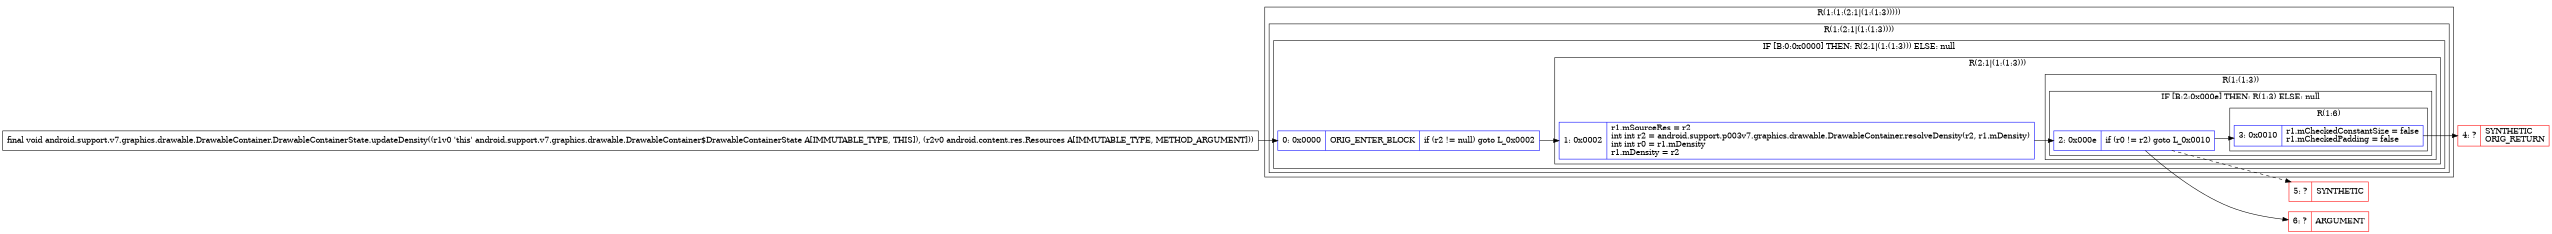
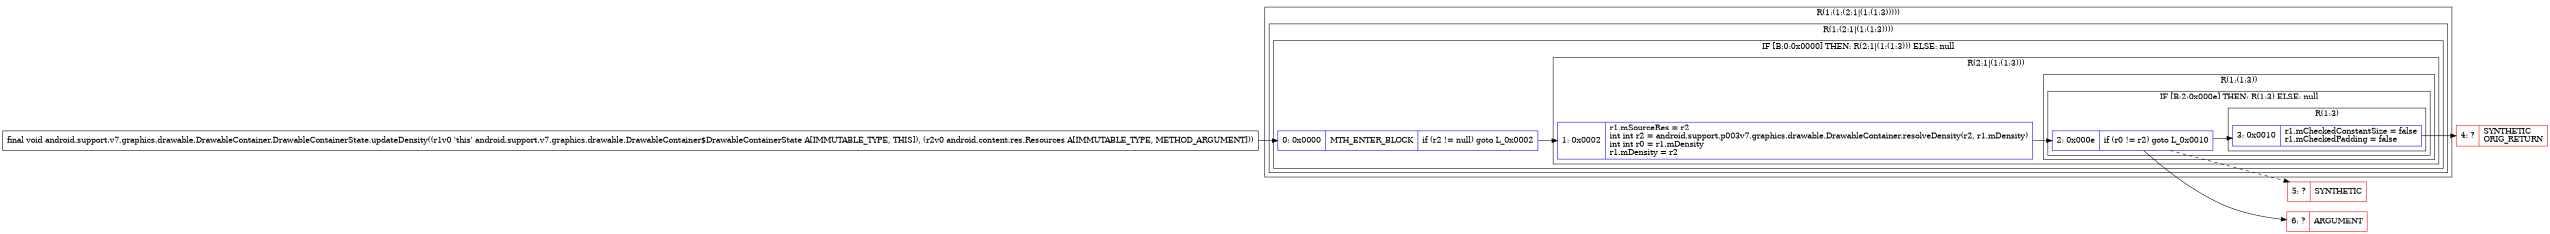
(2329, 114) -> (2327, 114)
(1373, 140) -> (1372, 140)
